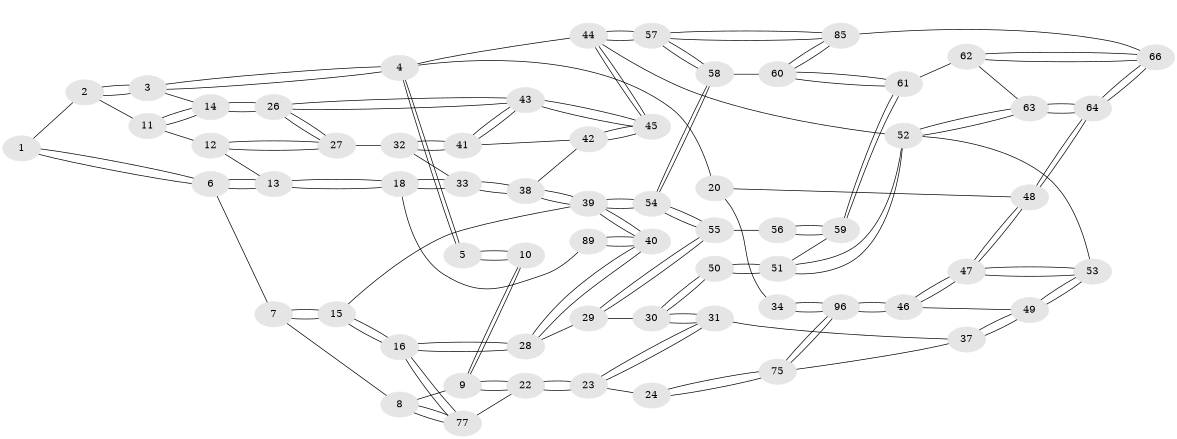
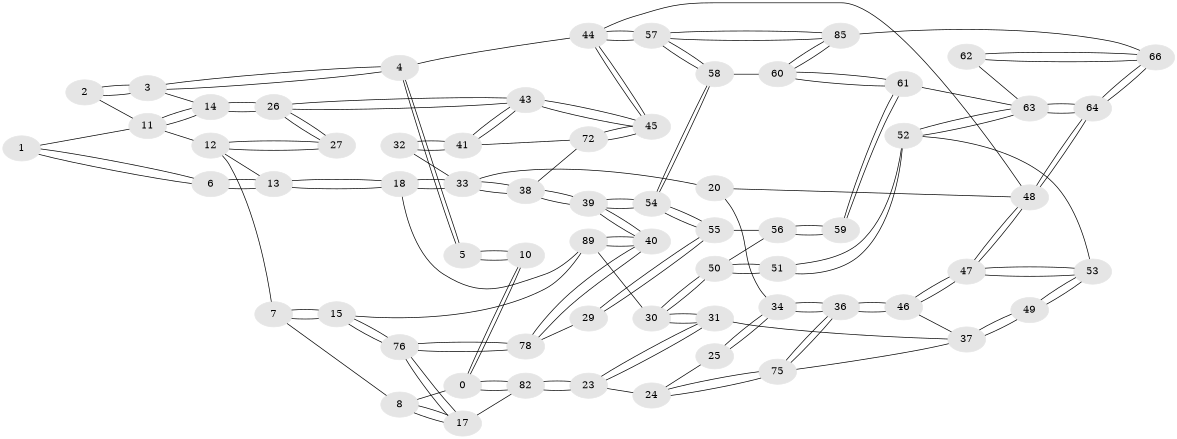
(935, 70) -> (967, 96)
(588, 72) -> (588, 170)
(738, 106) -> (851, 6)
(53, 120) -> (85, 137)
(589, 139) -> (589, 139)
(368, 146) -> none
(444, 237) -> (477, 311)
none -> (750, 247)
(242, 249) -> (255, 226)
(809, 249) -> none
(841, 307) -> (841, 307)
(967, 309) -> (935, 323)
(620, 318) -> (620, 280)
(526, 346) -> (526, 346)
(400, 347) -> (400, 347)
none -> (715, 356)
(463, 386) -> (463, 386)
(526, 386) -> (526, 386)
(463, 424) -> (463, 424)
